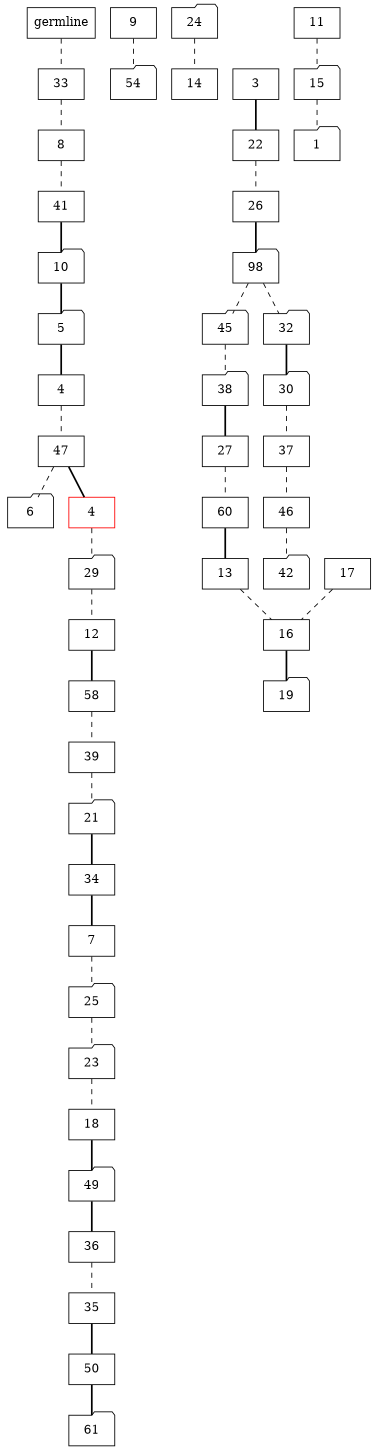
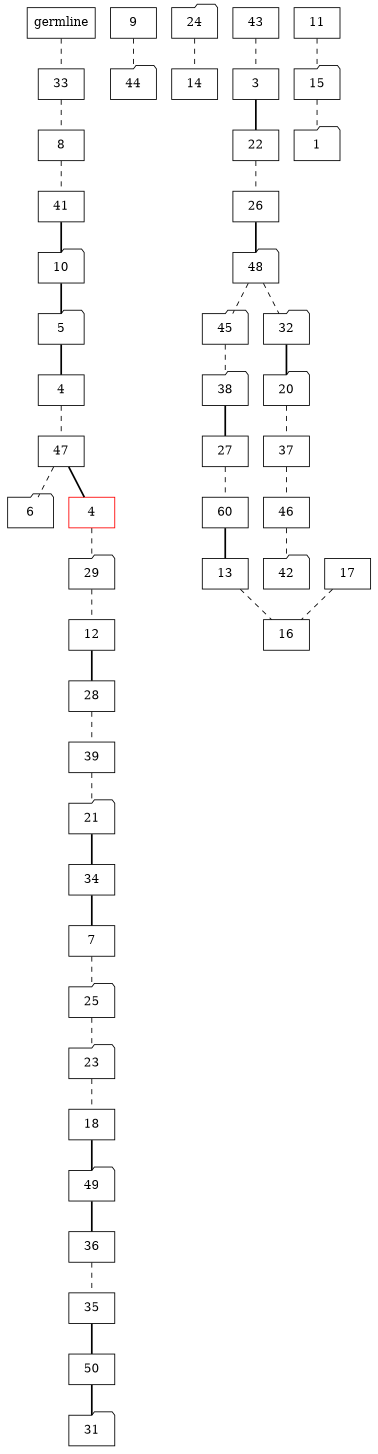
none -> (256, 23)
(133, 84) -> (133, 84)
(256, 268) -> (256, 268)
(286, 390) -> (286, 390)
(92, 696) -> (92, 696)
(286, 696) -> none
(92, 1431) -> (92, 1431)
